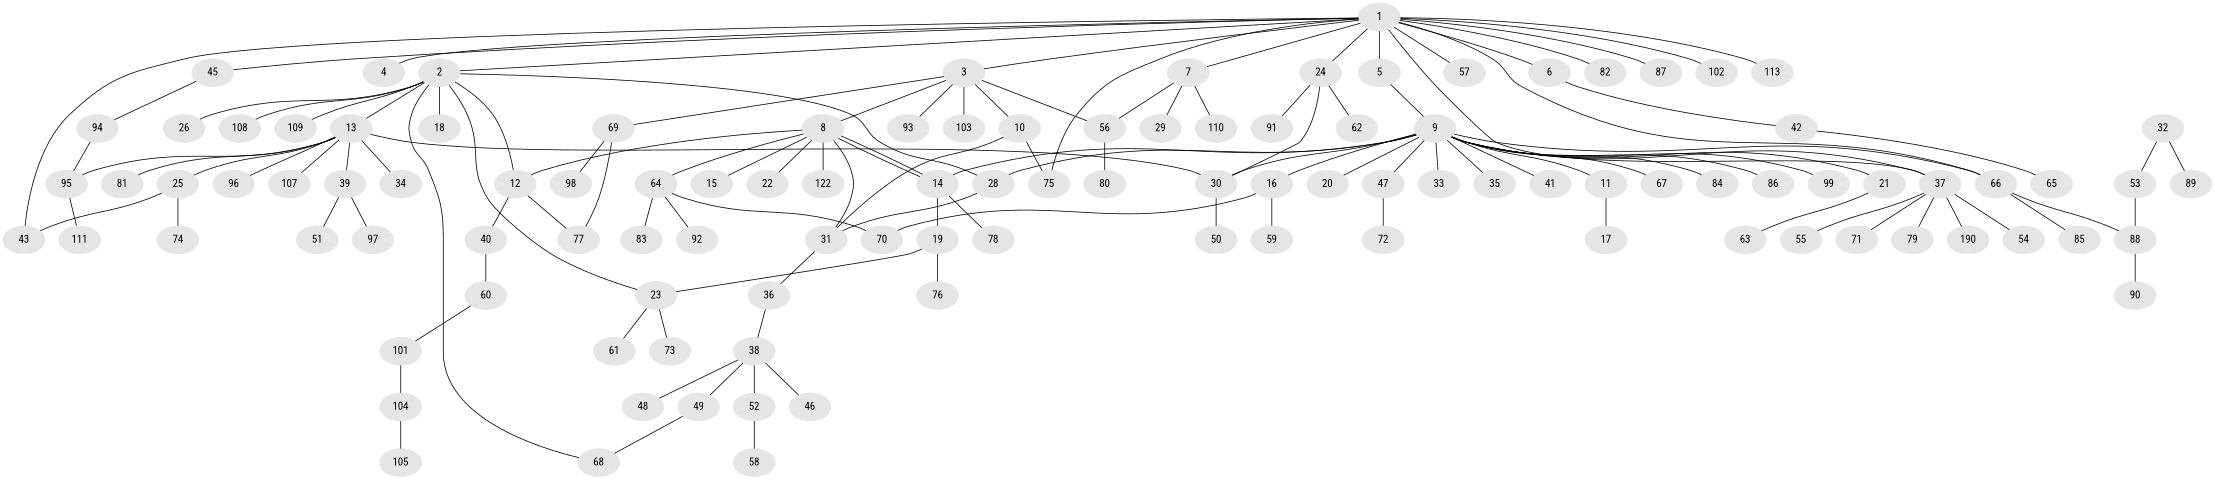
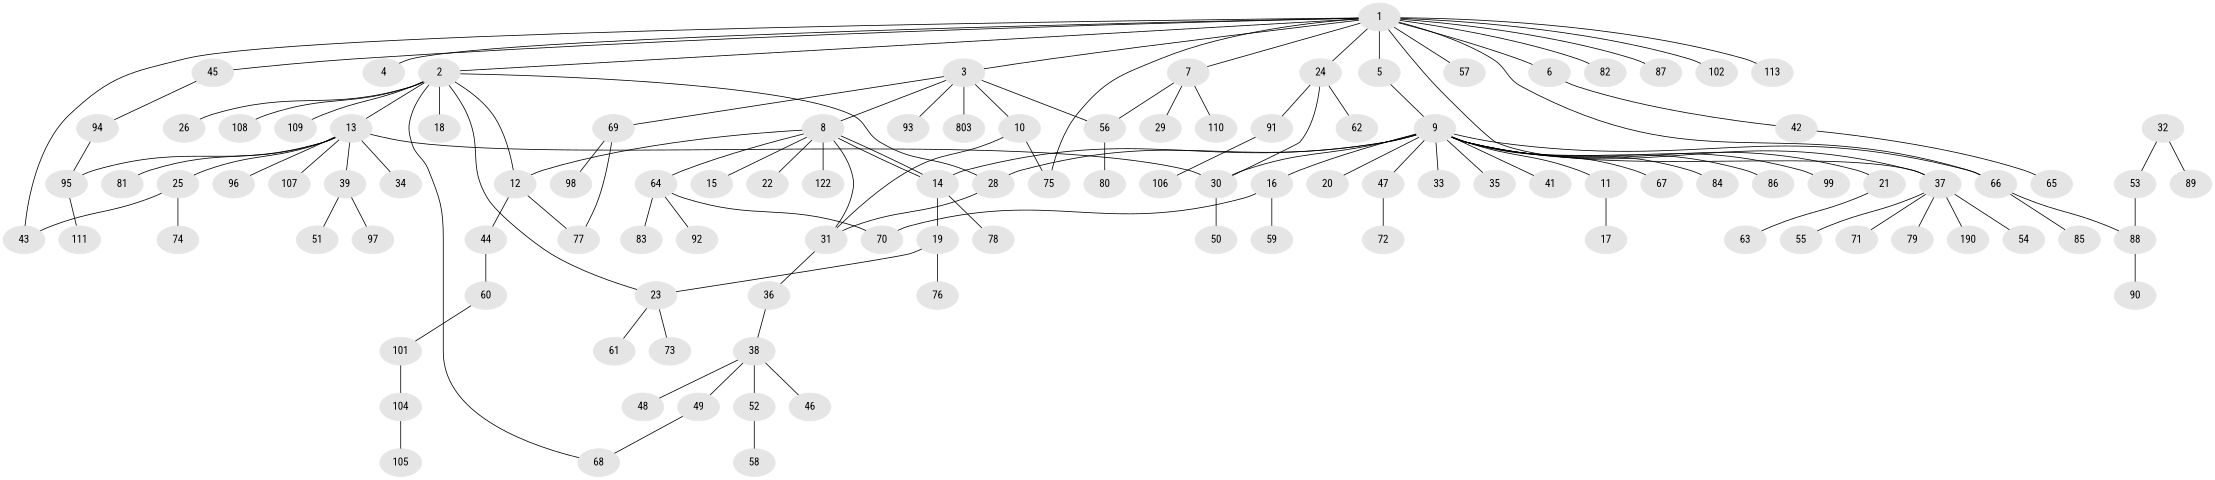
(964, 128) -> (964, 128)
none -> (1160, 184)
(486, 240) -> (486, 240)
